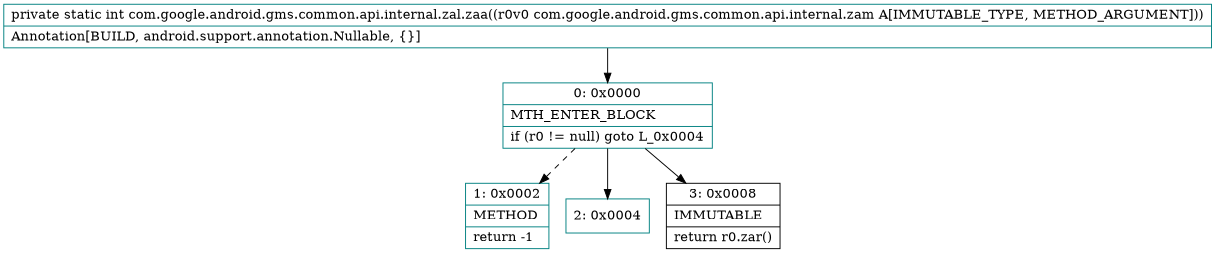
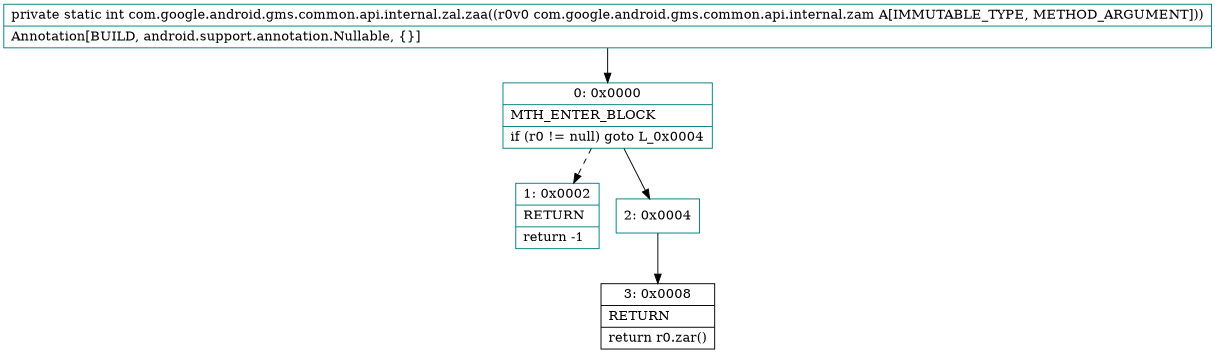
(662, 163) -> (658, 254)
(506, 215) -> (554, 215)
(718, 215) -> (639, 316)
